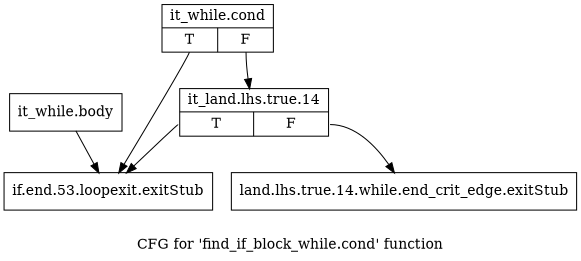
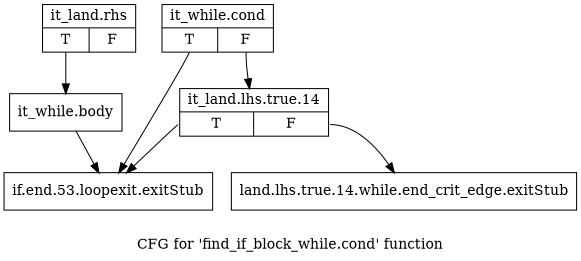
none -> (89, 28)
